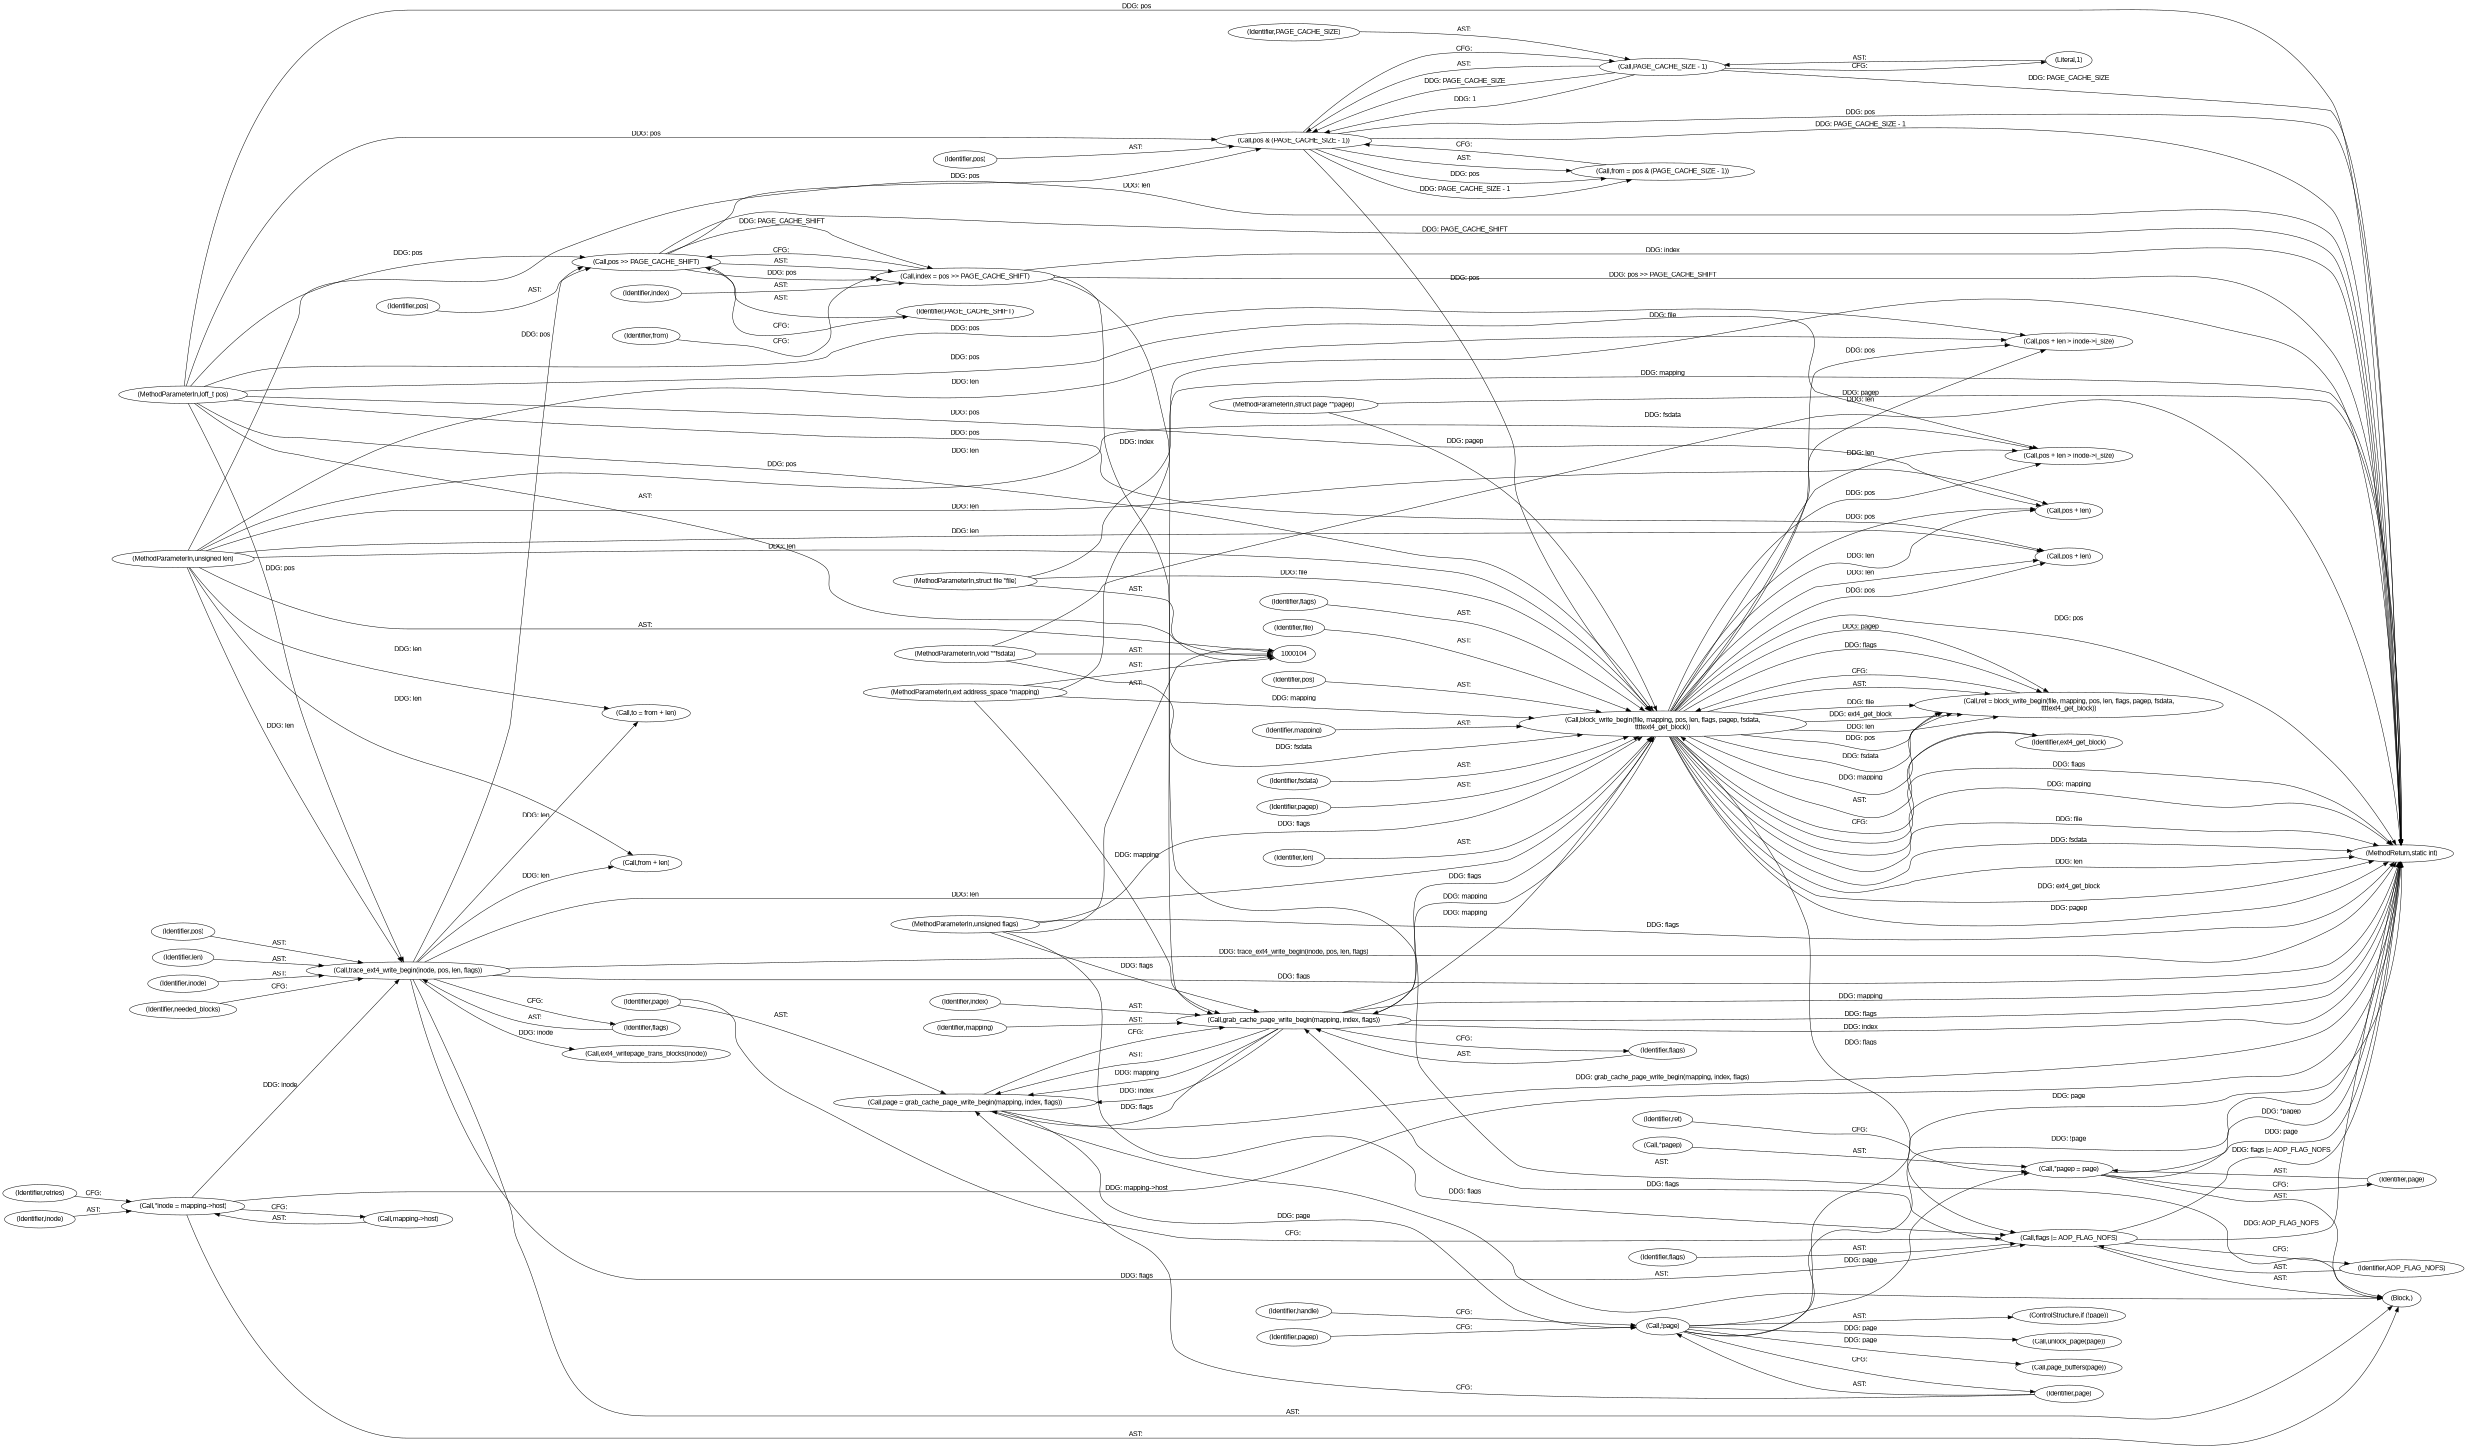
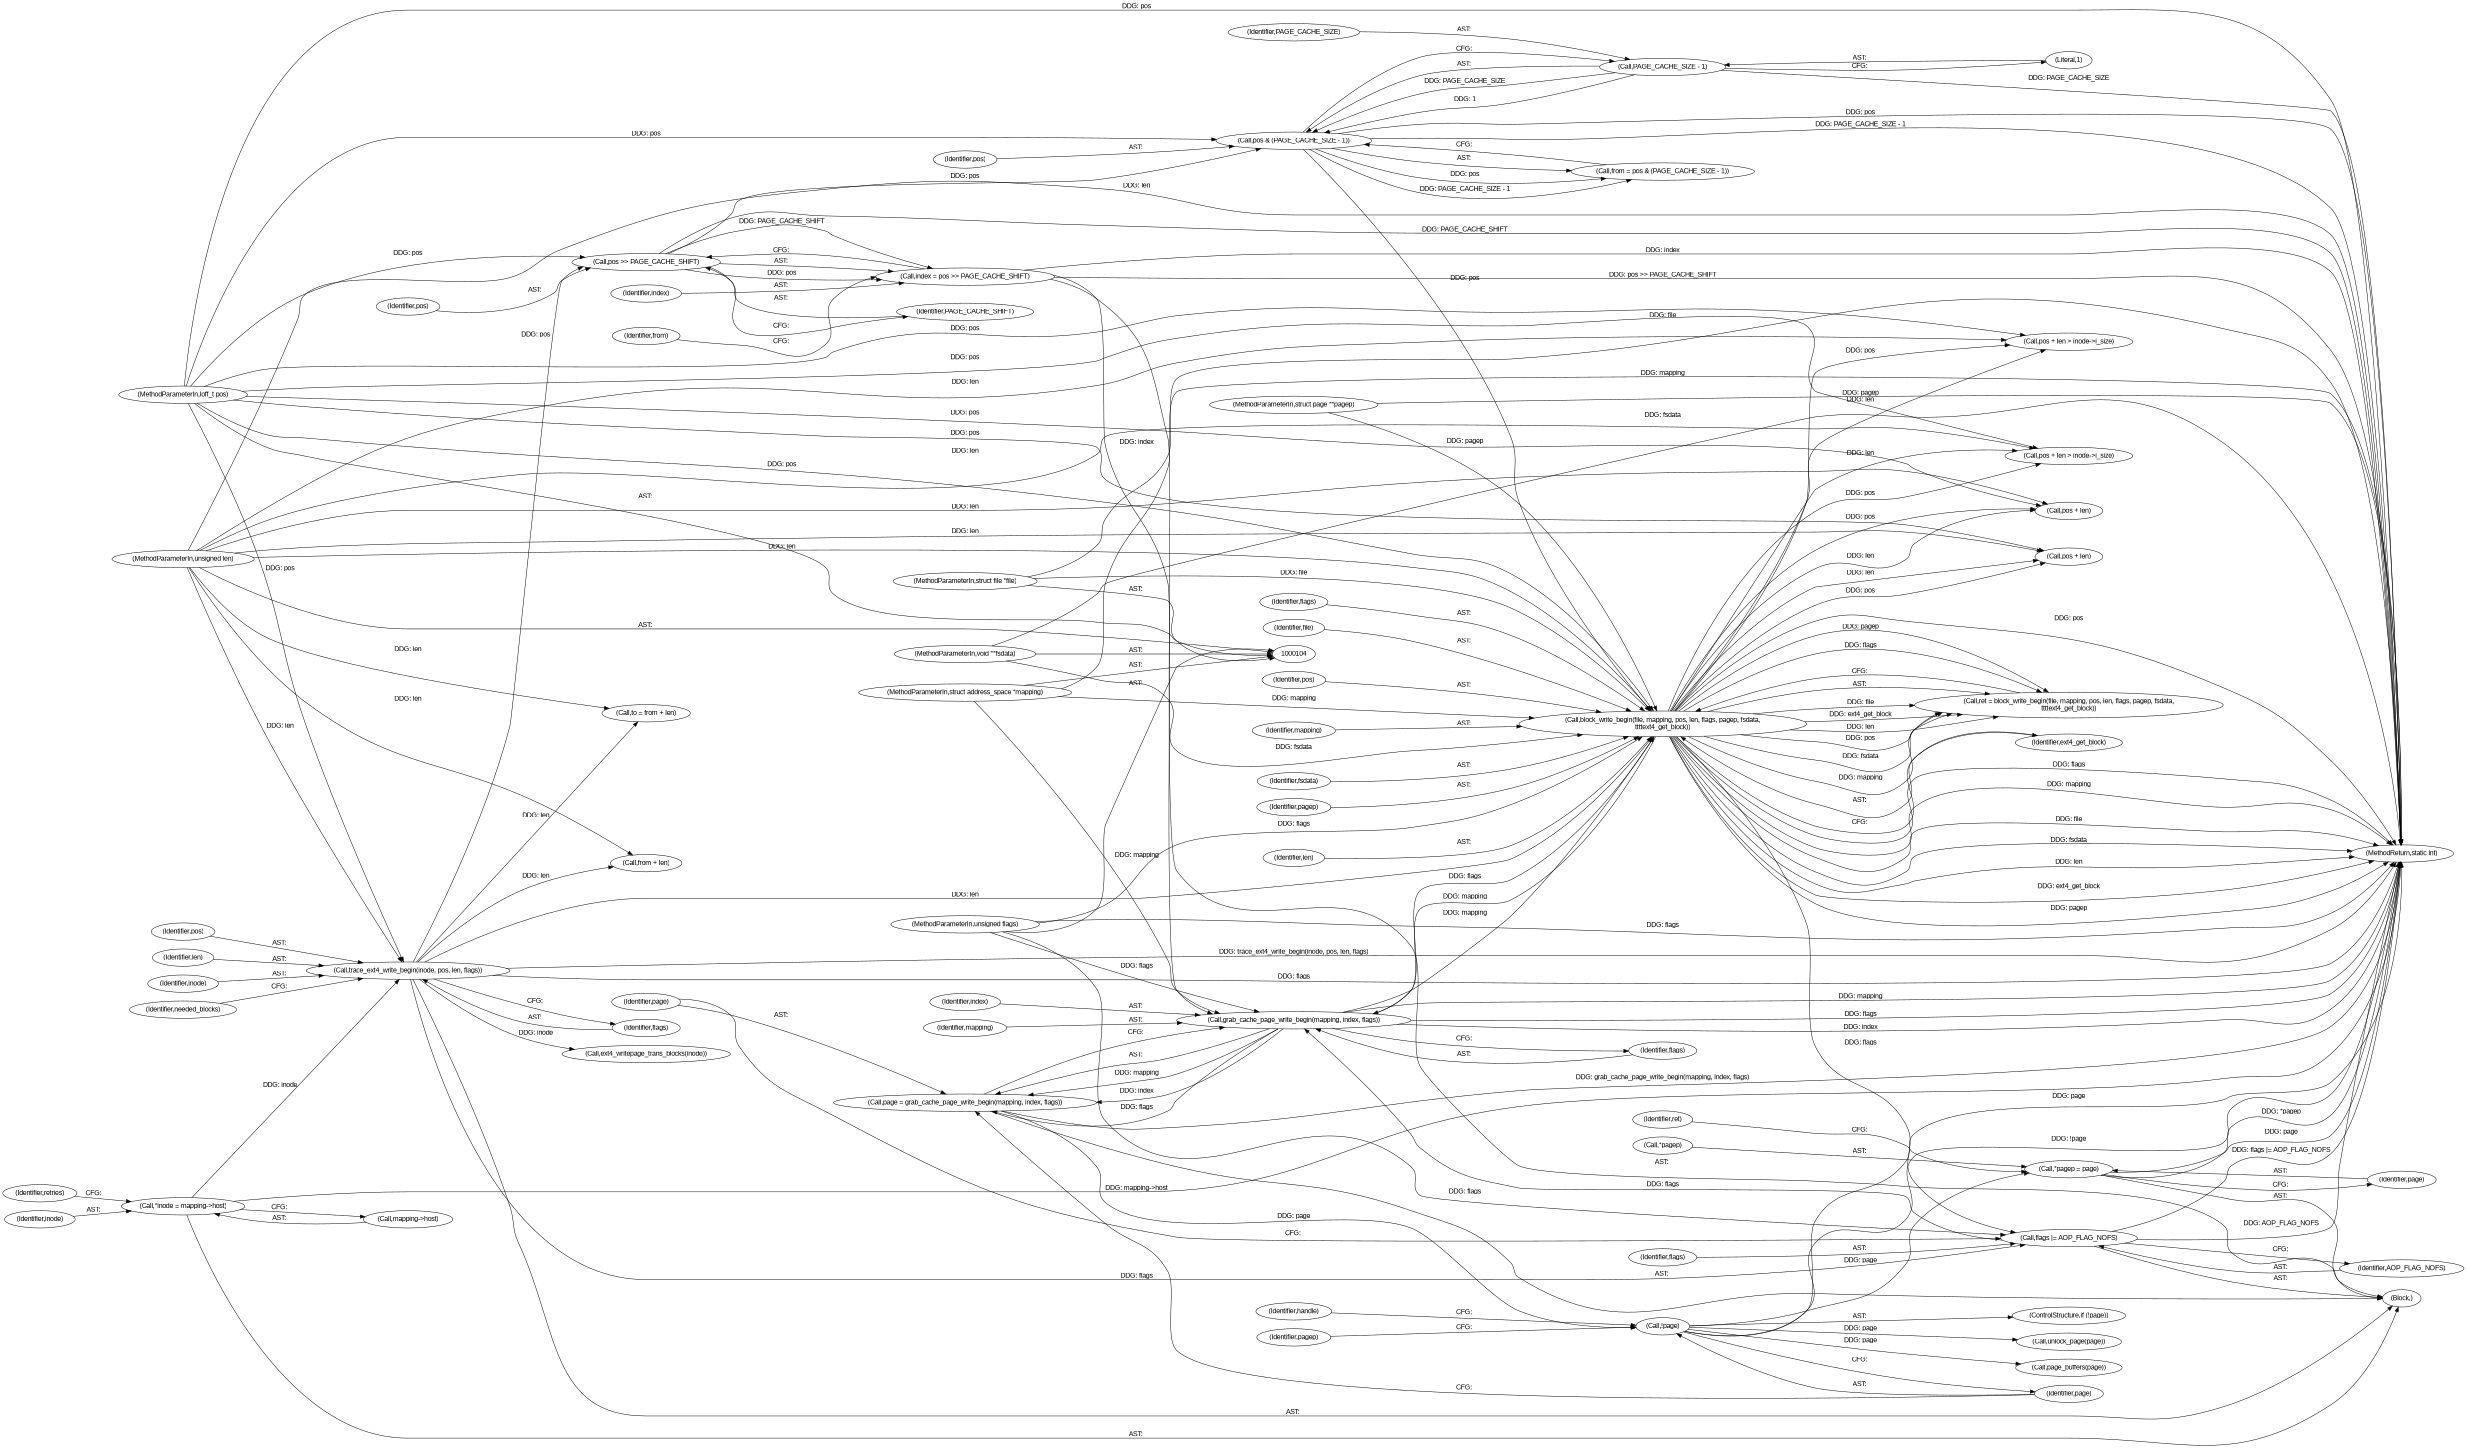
(965, 693) -> (965, 693)
